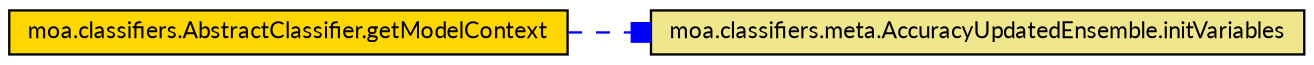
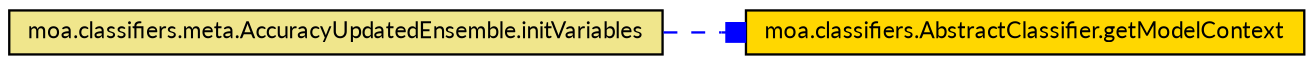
(598, 32) -> (693, 32)
